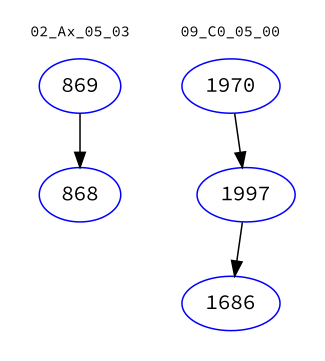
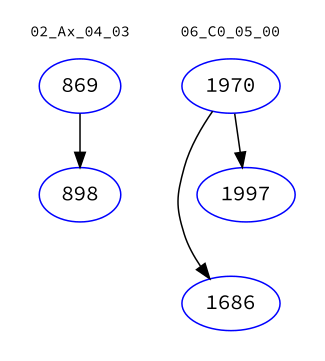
(81, 32) -> (81, 32)
(231, 32) -> (231, 32)
(80, 195) -> (80, 195)
(240, 242) -> (179, 187)
